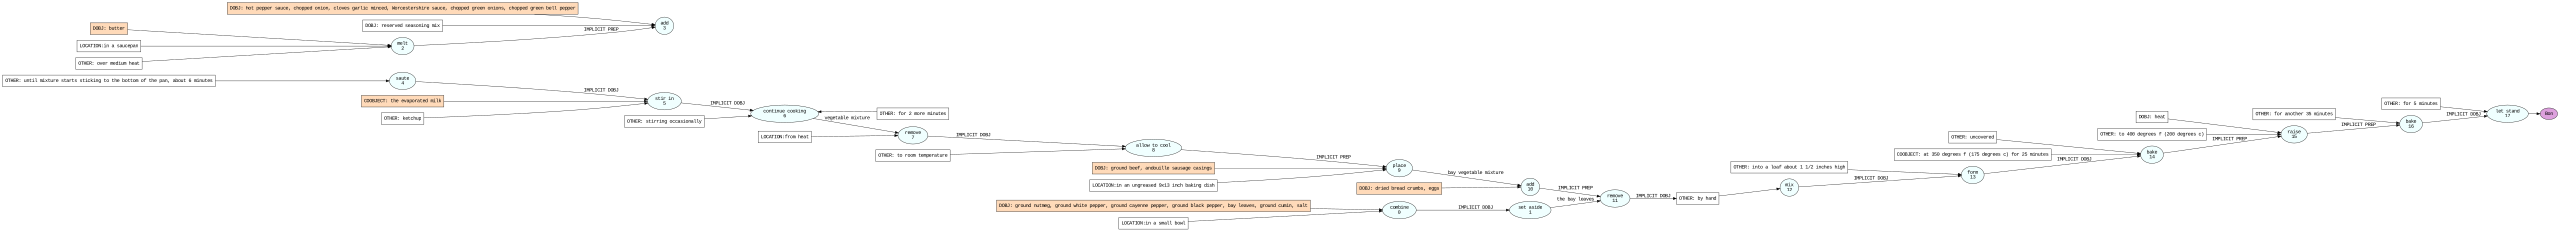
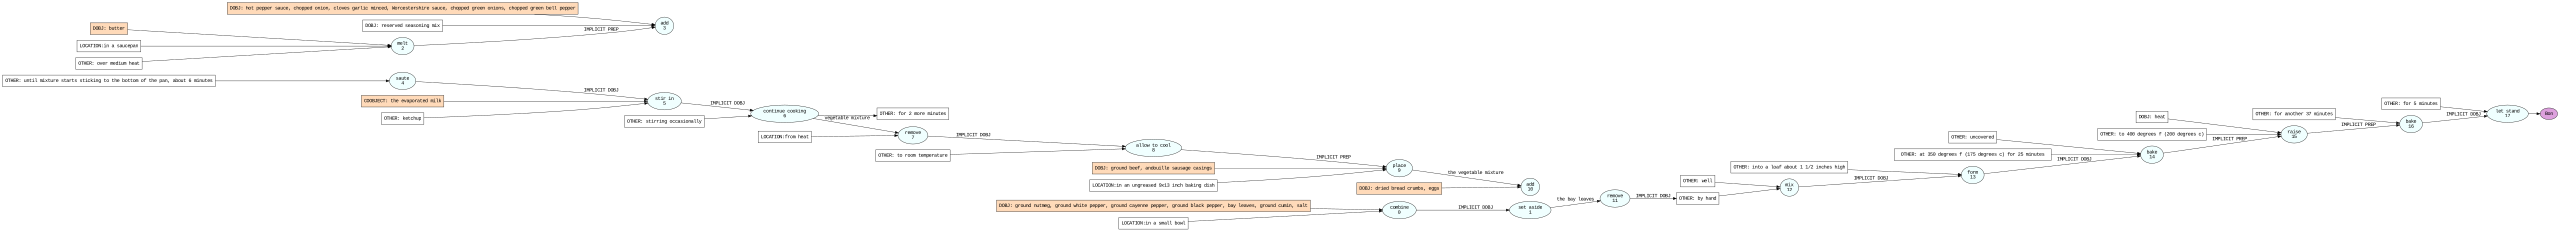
(849, 112) -> (846, 116)
(2294, 114) -> (2294, 114)
(1973, 155) -> (1973, 155)
(1476, 173) -> (1476, 173)
none -> (1698, 181)
(1568, 192) -> none
